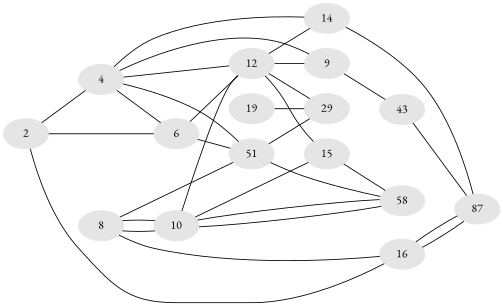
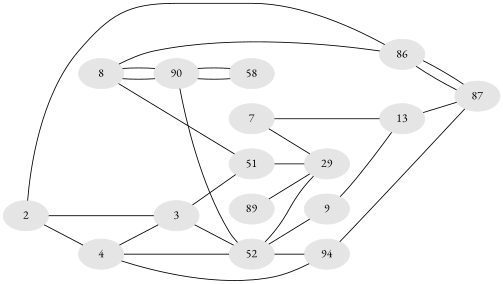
(327, 18) -> (327, 254)
(213, 41) -> none
(252, 64) -> (252, 254)
(185, 104) -> none
(252, 109) -> (252, 209)
(402, 110) -> (402, 119)
none -> (252, 119)
(176, 134) -> (176, 216)
(327, 154) -> none
(324, 183) -> none
(176, 226) -> (176, 74)
(402, 254) -> (402, 54)
